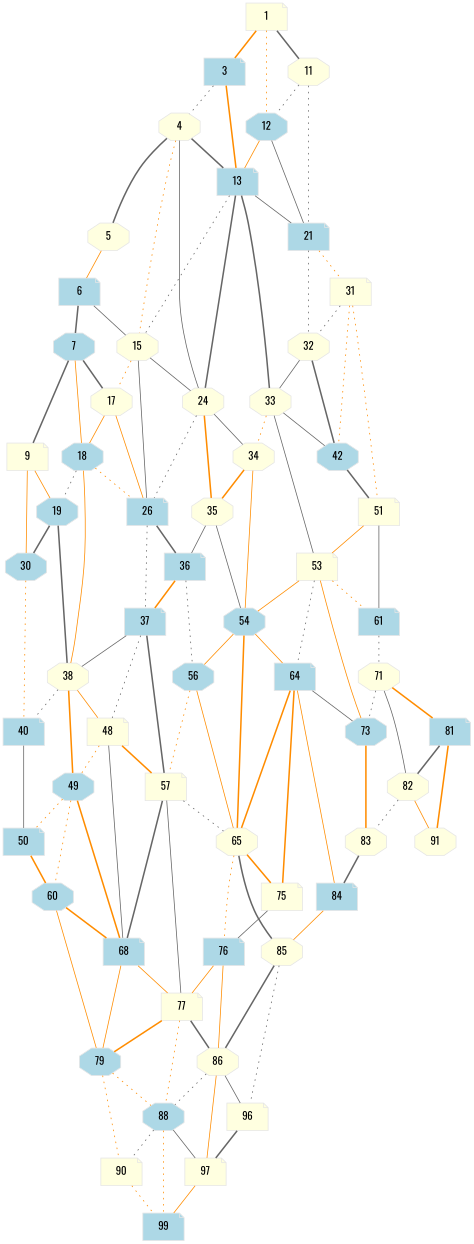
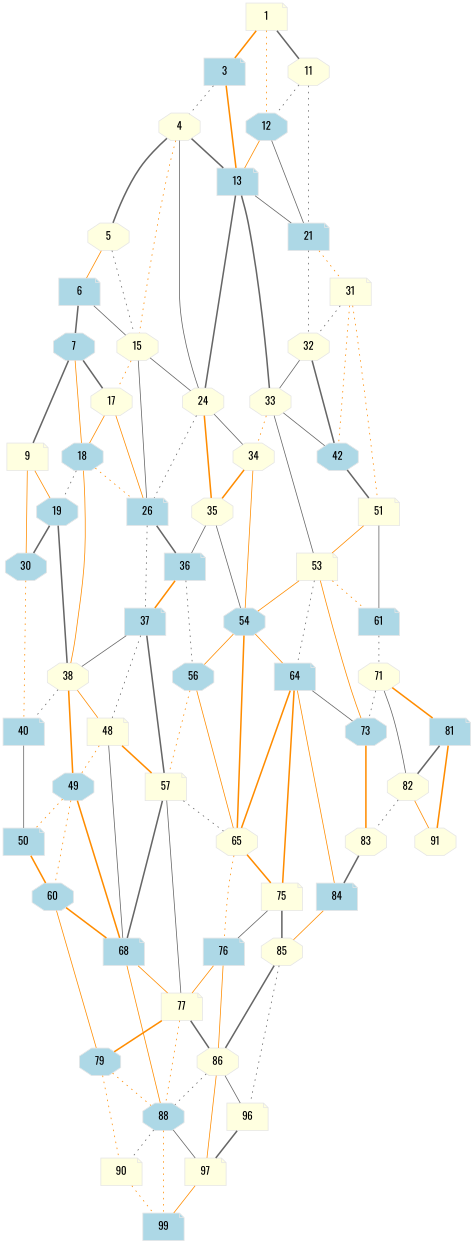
(188, 264) -> (123, 292)
(250, 899) -> (282, 924)
(112, 1007) -> (144, 1038)
